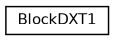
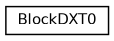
(57, 21) -> (57, 21)
